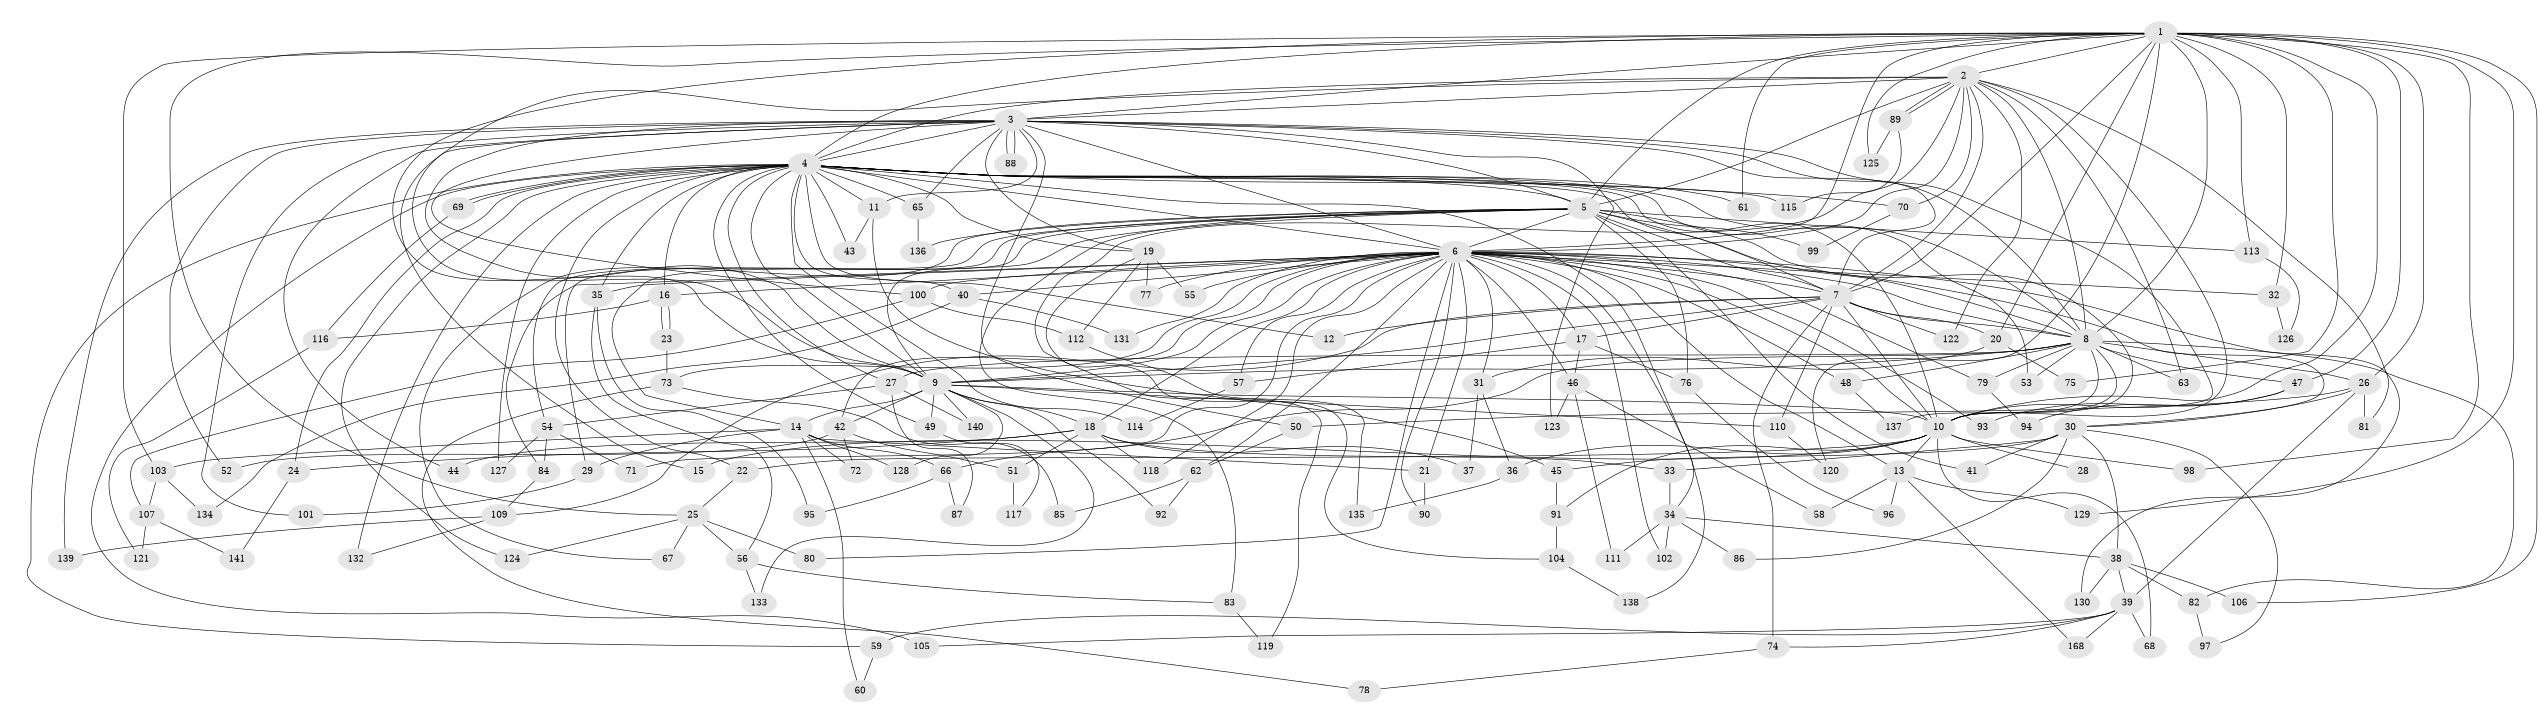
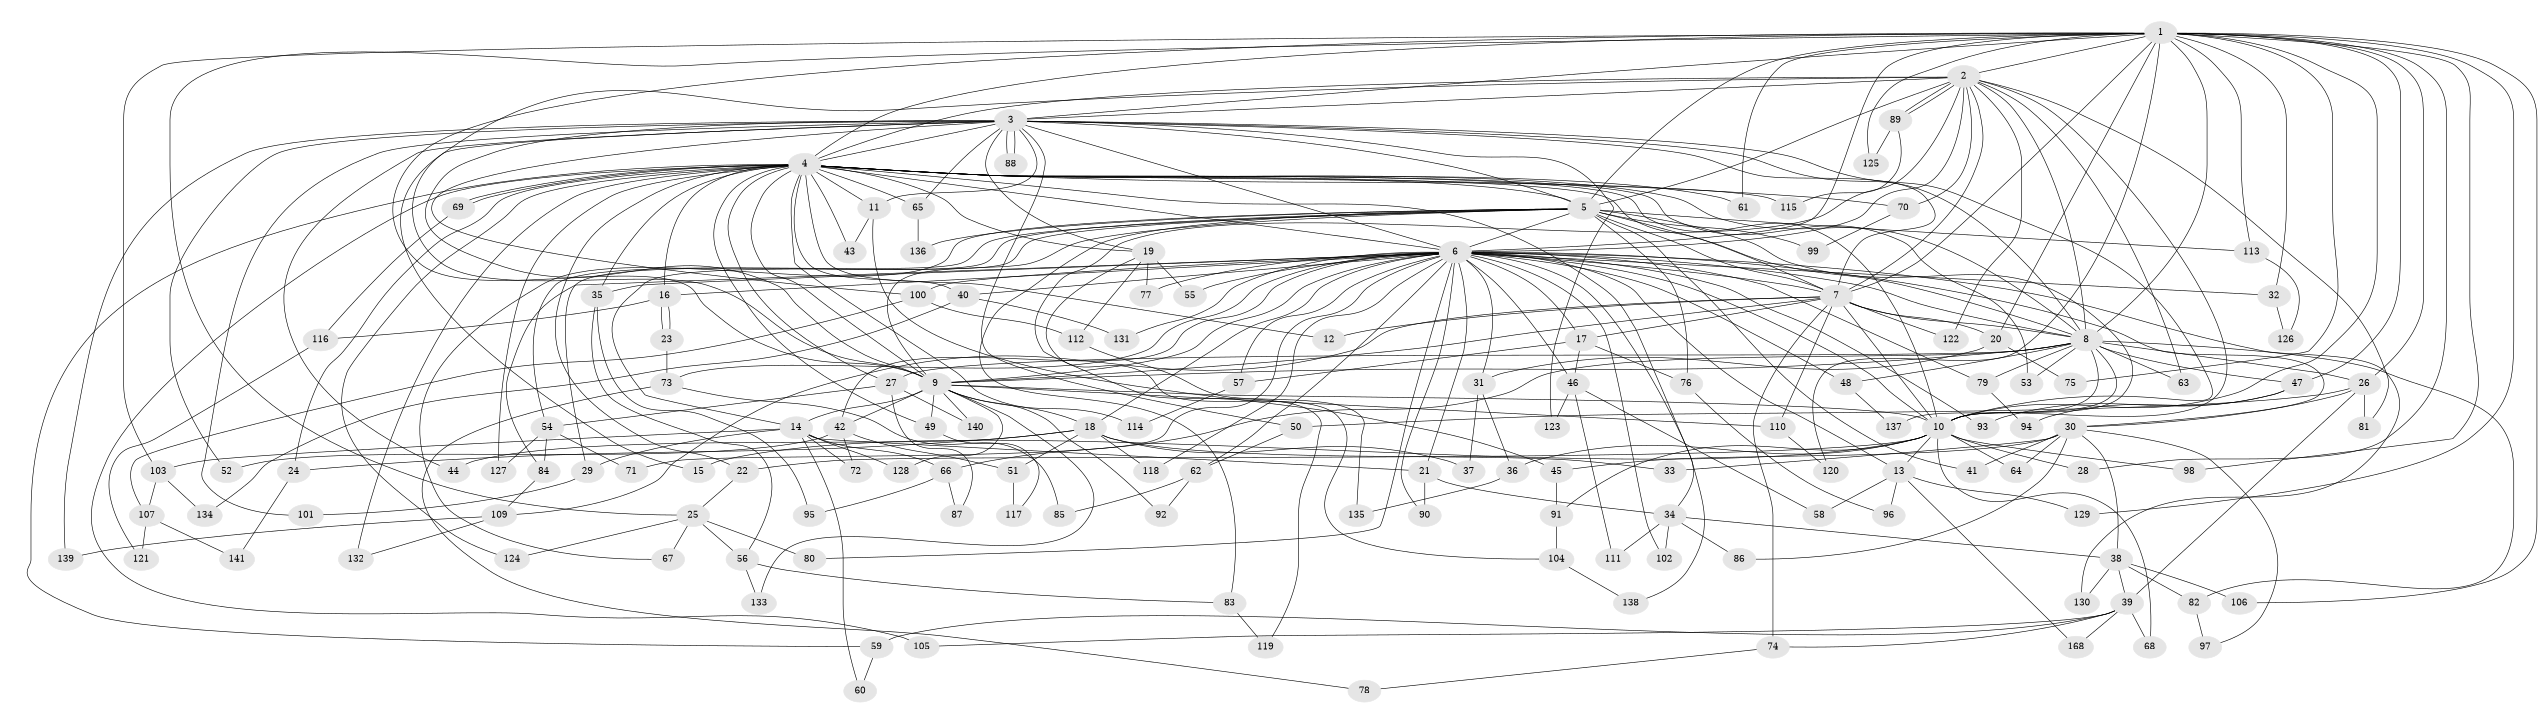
none -> (2447, 280)
none -> (2016, 472)
(1670, 494) -> (1545, 500)
